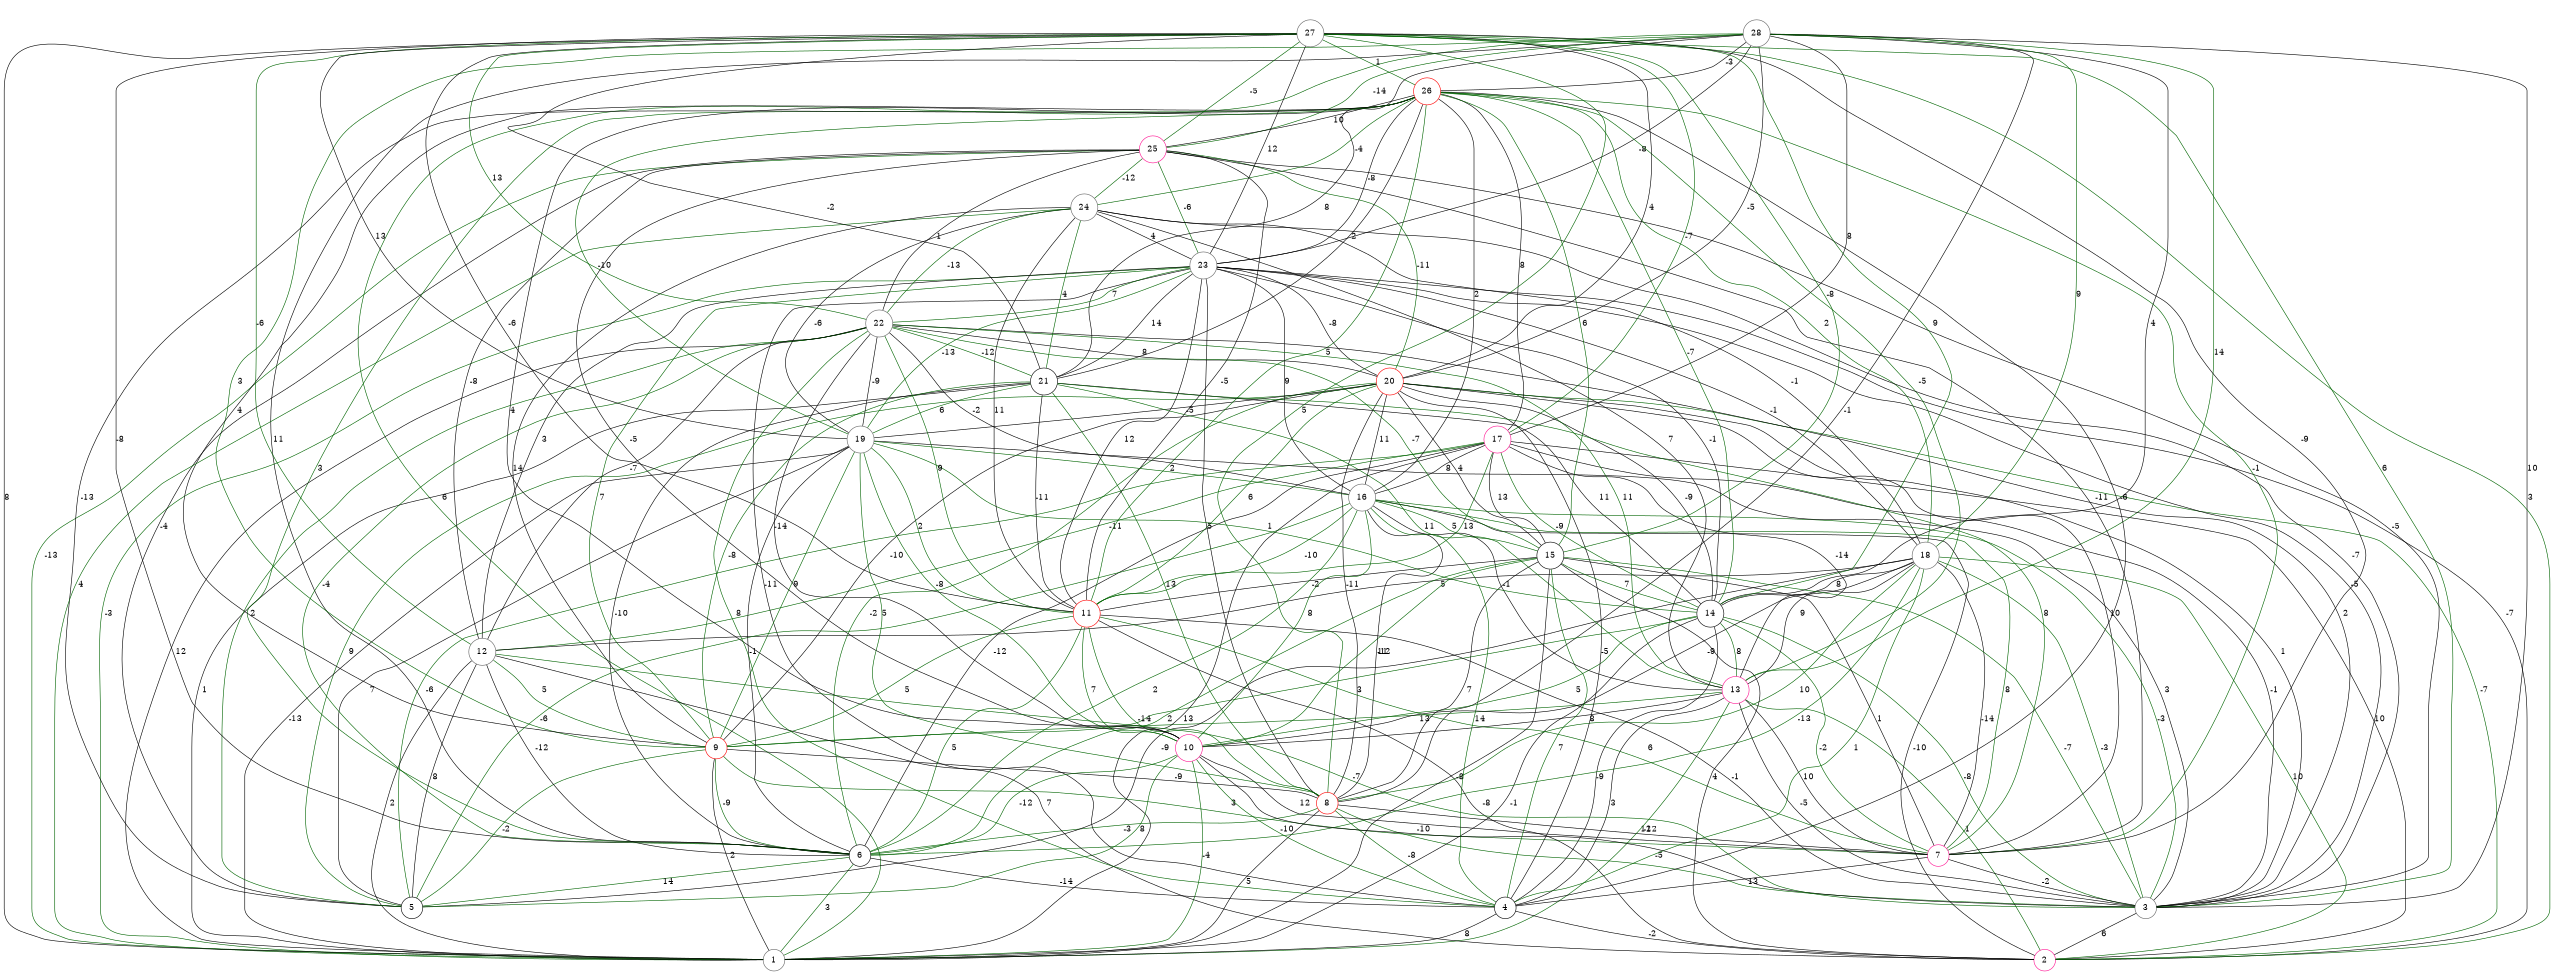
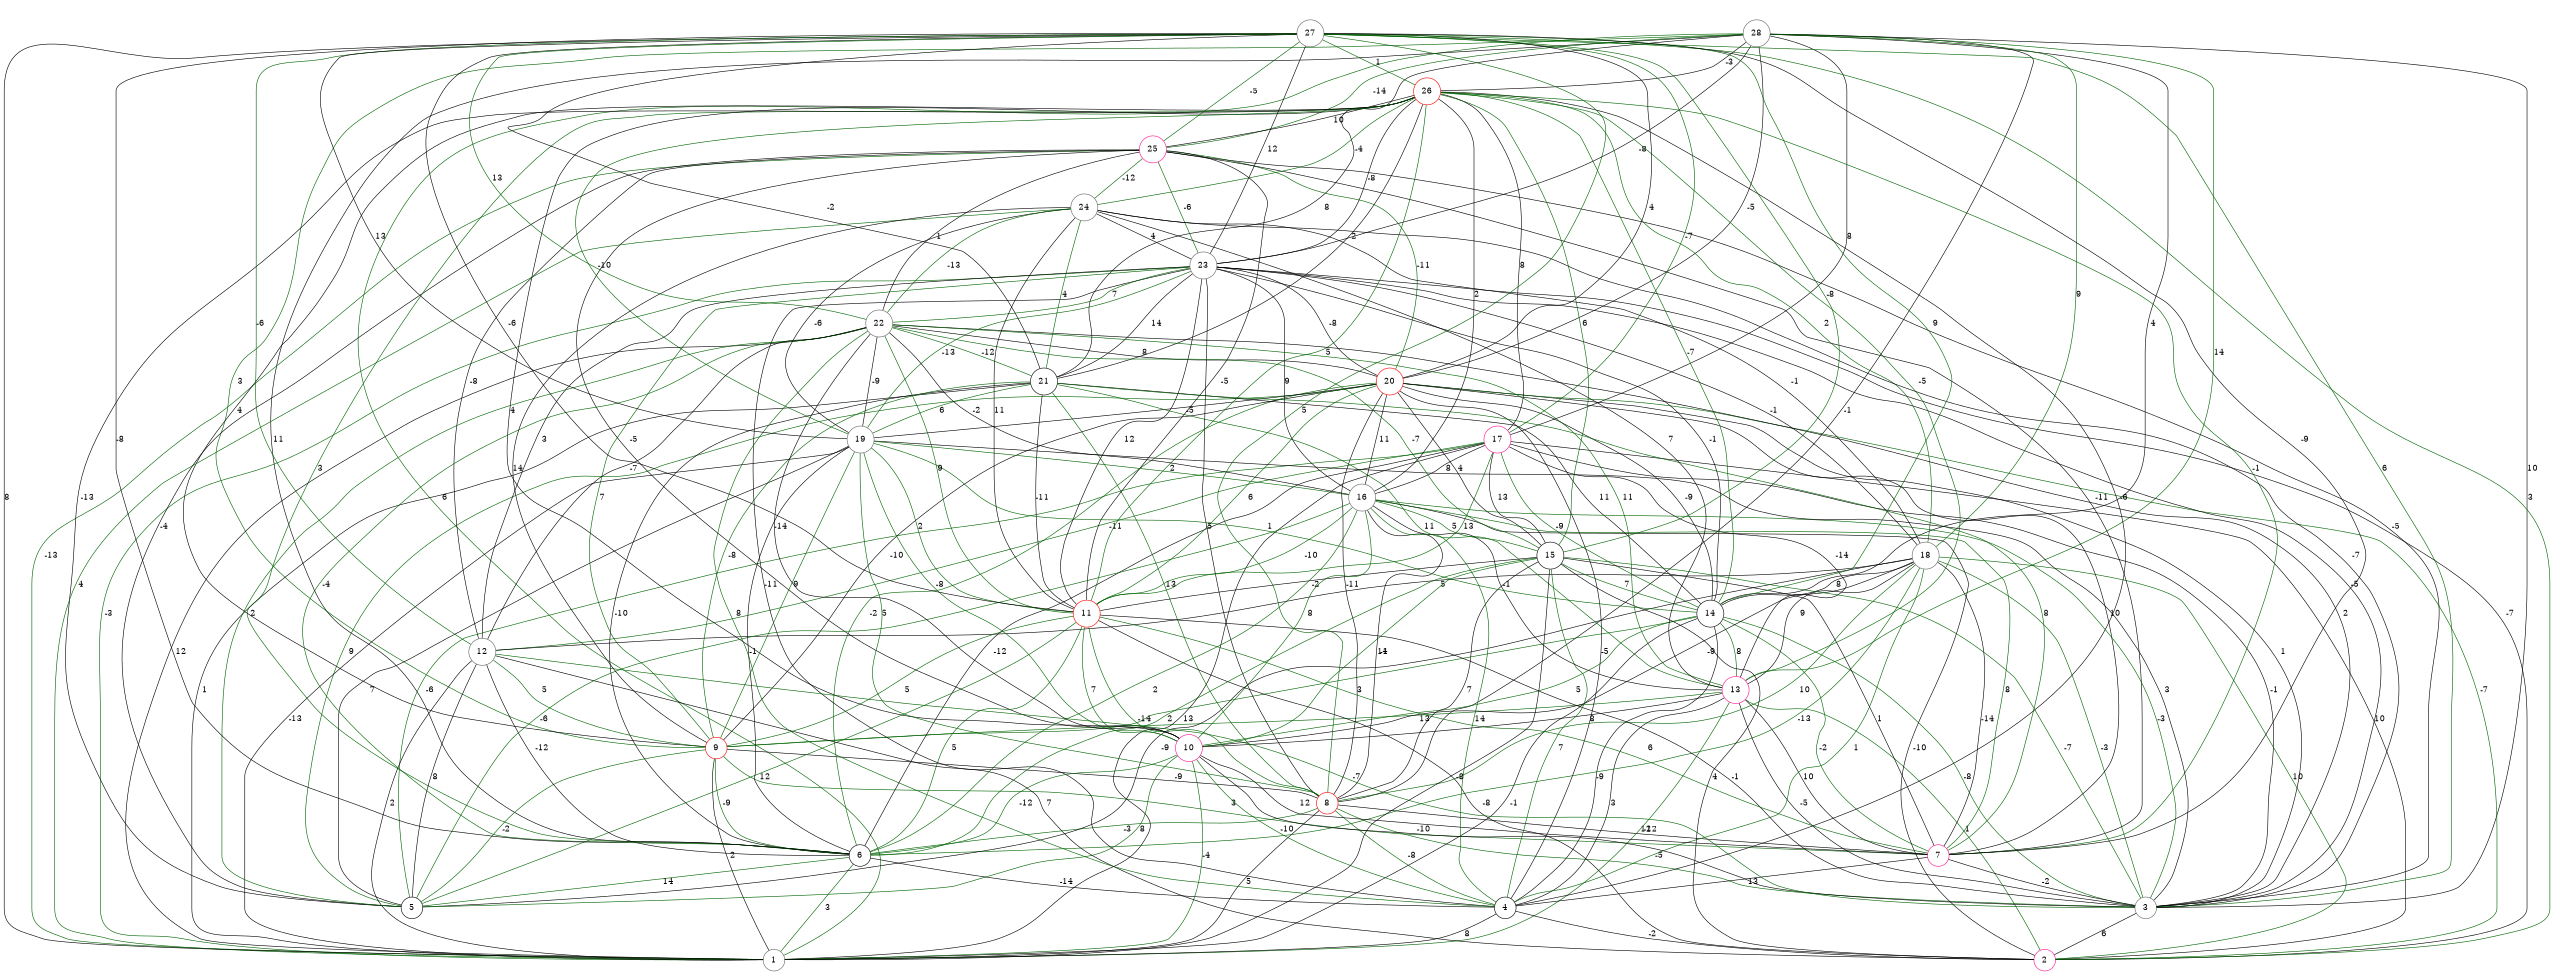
(1384, 652) -> (1384, 652)
none -> (771, 769)
